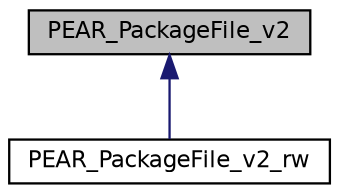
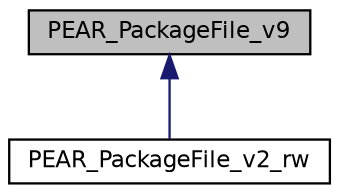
(170, 32) -> (170, 32)
